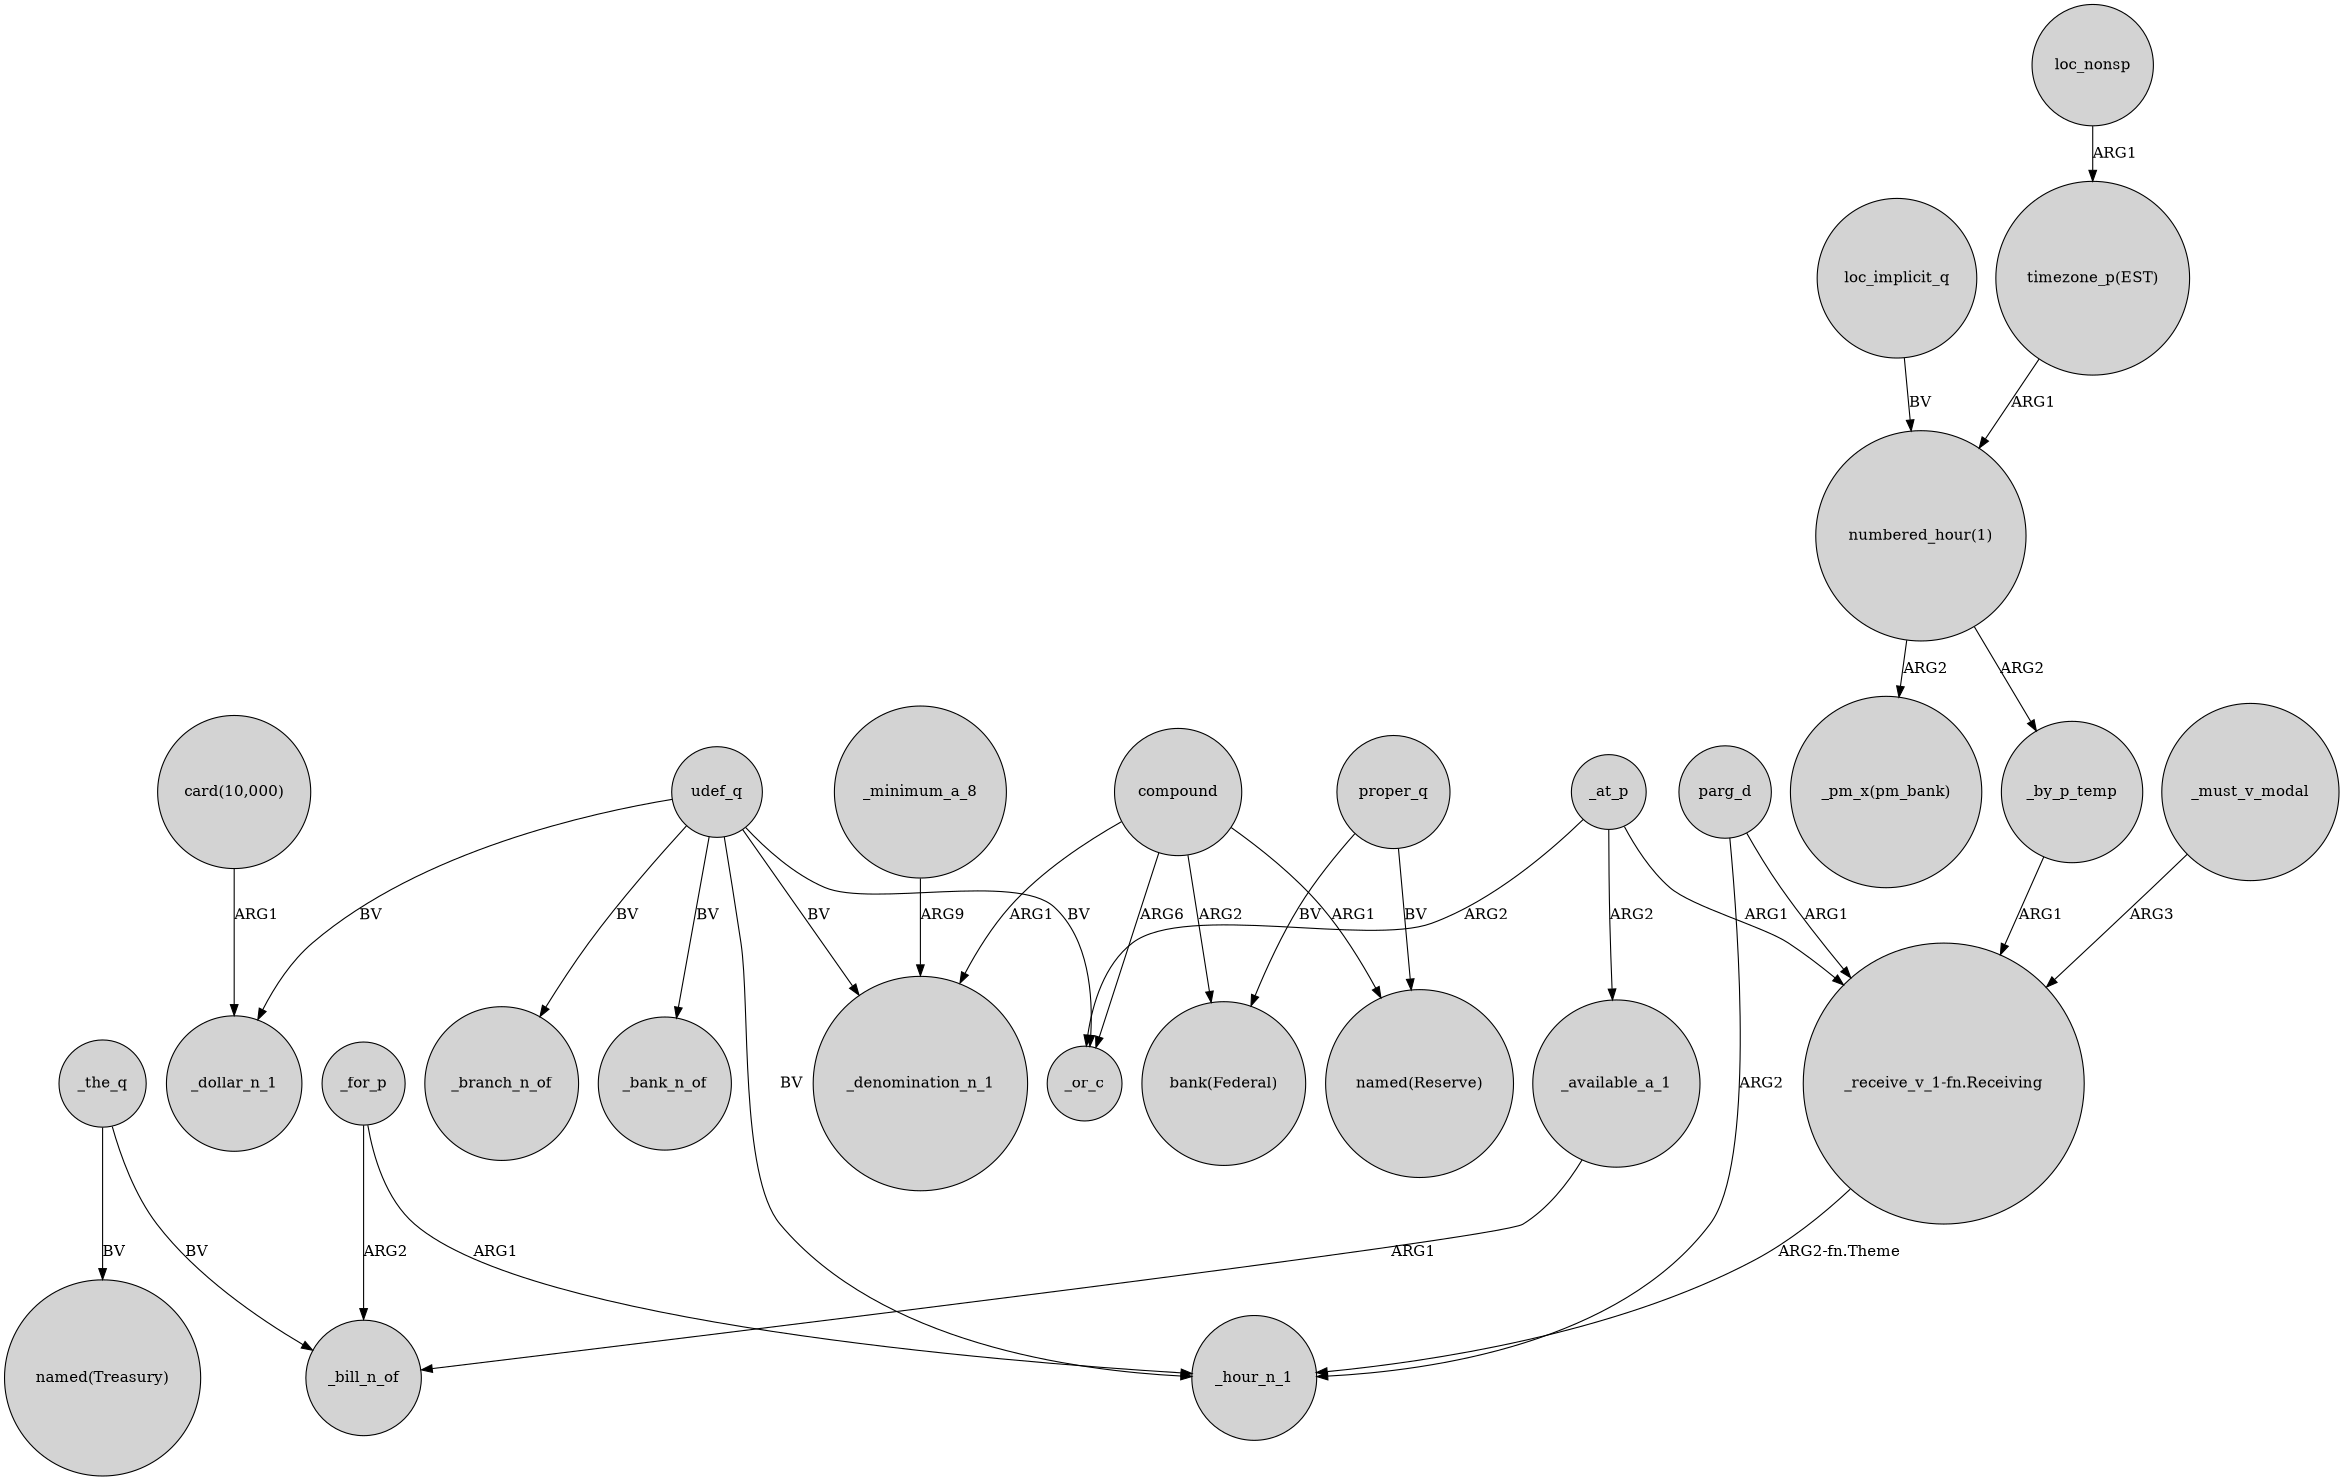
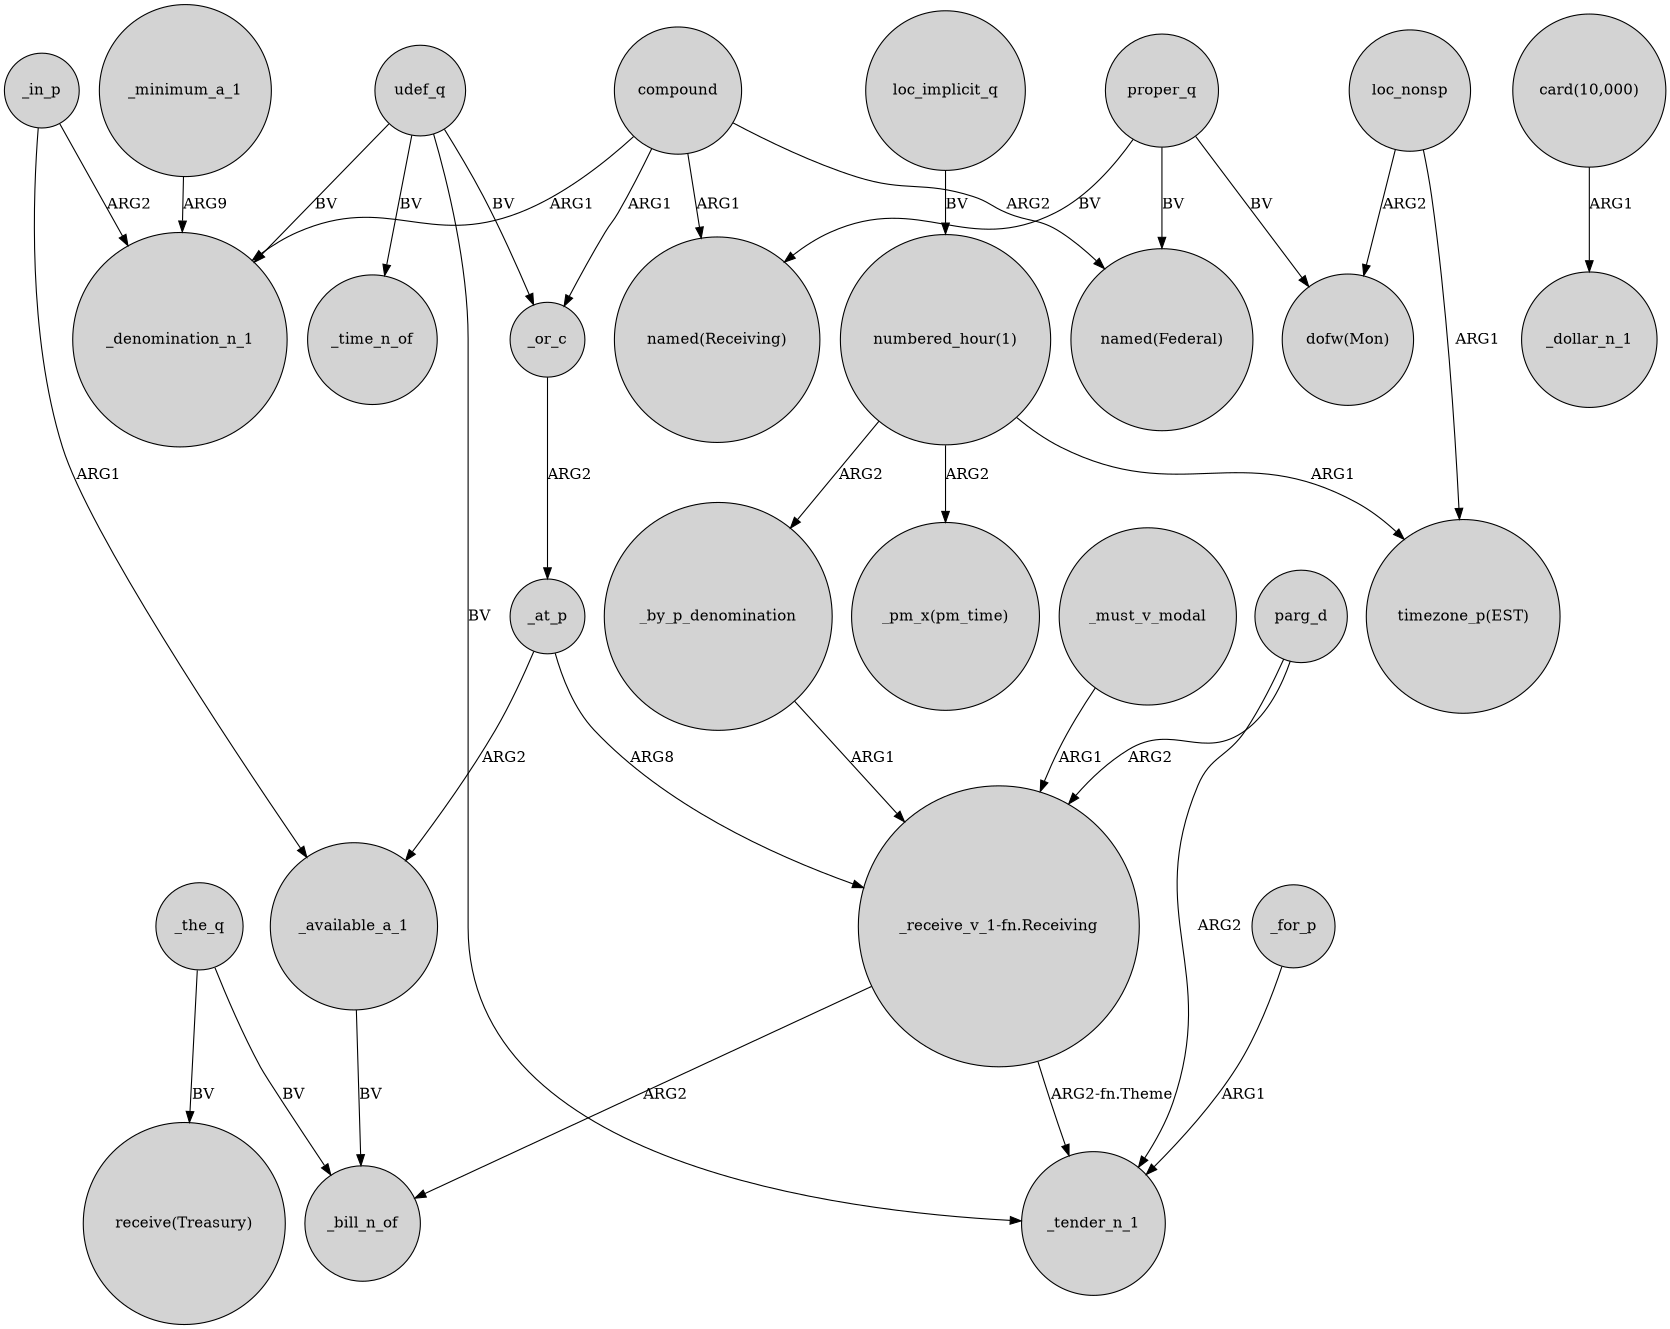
none -> (42, 91)
none -> (1348, 340)
(2012, 399) -> (1207, 473)
(920, 792) -> (185, 91)
(1886, 792) -> (946, 616)
(2072, 792) -> (718, 616)
(444, 864) -> none
(1162, 915) -> (650, 205)
(1767, 915) -> (652, 758)
(1827, 915) -> (1150, 758)
(2152, 915) -> (1081, 758)
(1321, 929) -> (548, 472)
(502, 1084) -> none
(665, 1084) -> (372, 340)
(1224, 1084) -> (1162, 340)
(1420, 1084) -> (717, 340)
(364, 1217) -> (648, 1090)
(1414, 1252) -> (371, 1095)
(103, 1378) -> (184, 1224)
(1254, 1378) -> (1093, 1224)
